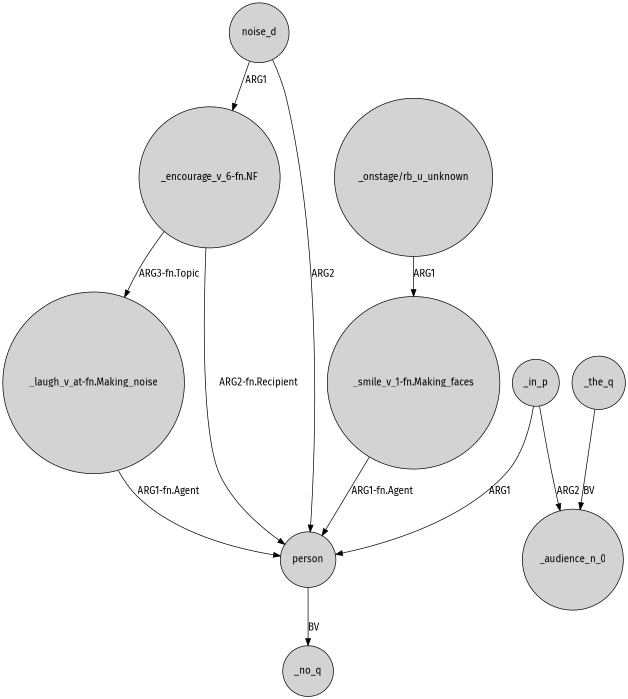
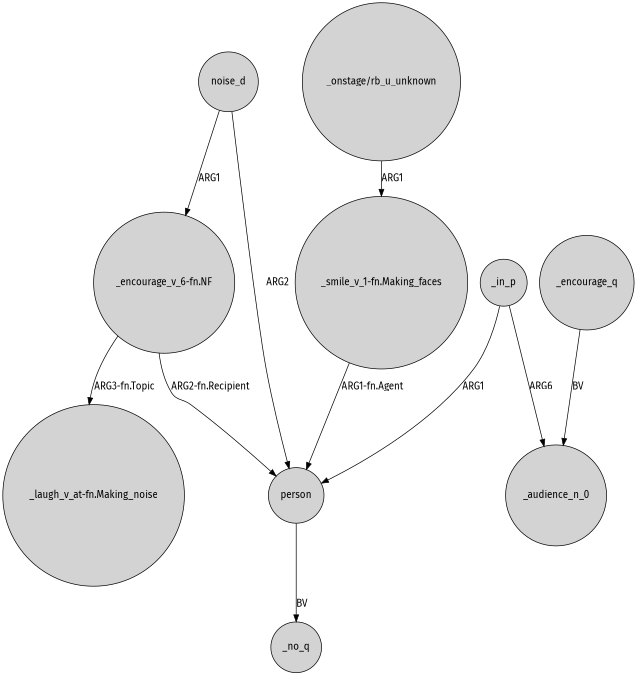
(599, 383) -> (587, 283)
(568, 491) -> (541, 387)
(186, 529) -> none
